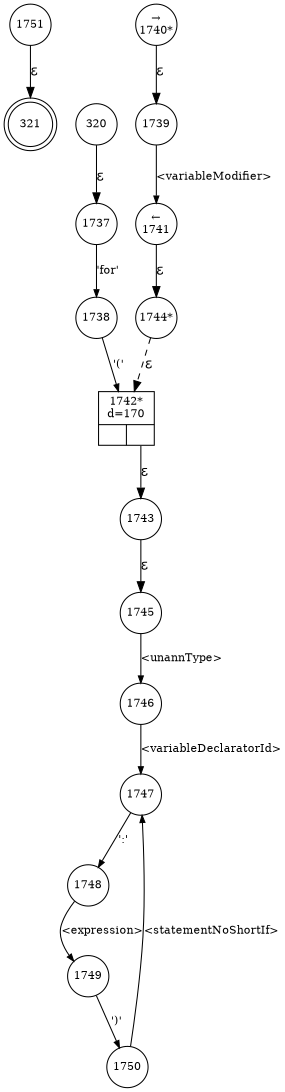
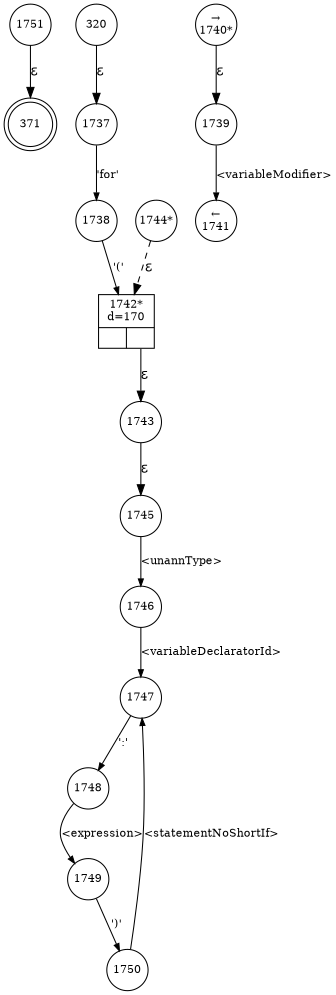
(30, 124) -> (30, 124)
(156, 266) -> none
